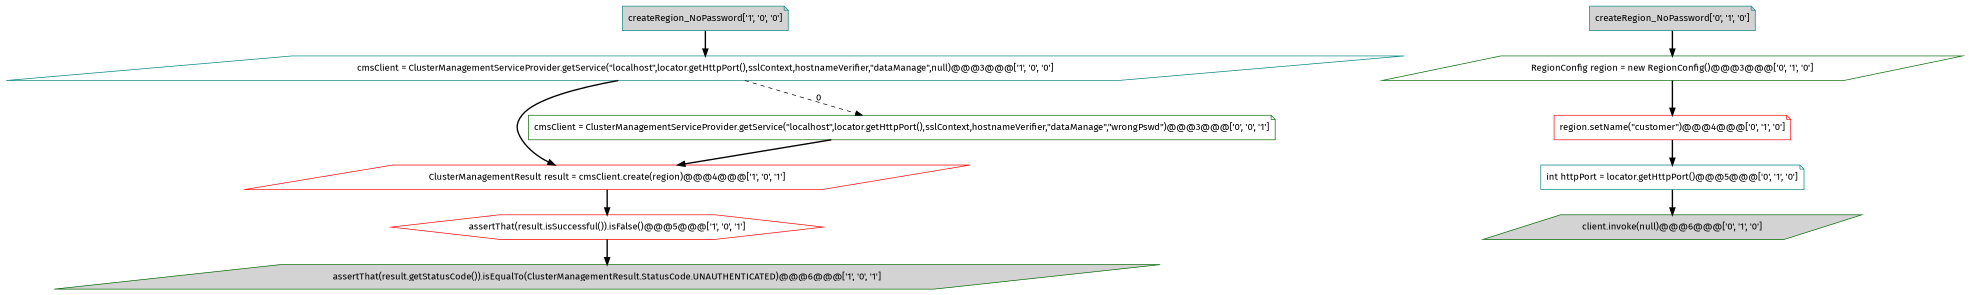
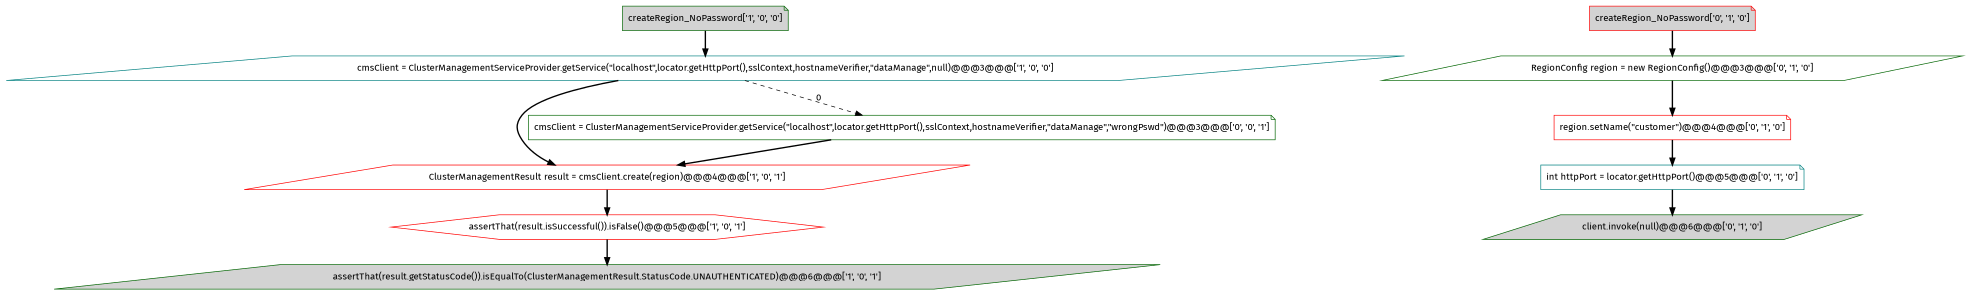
(705, 18) -> (705, 18)
(1672, 18) -> (1672, 18)
